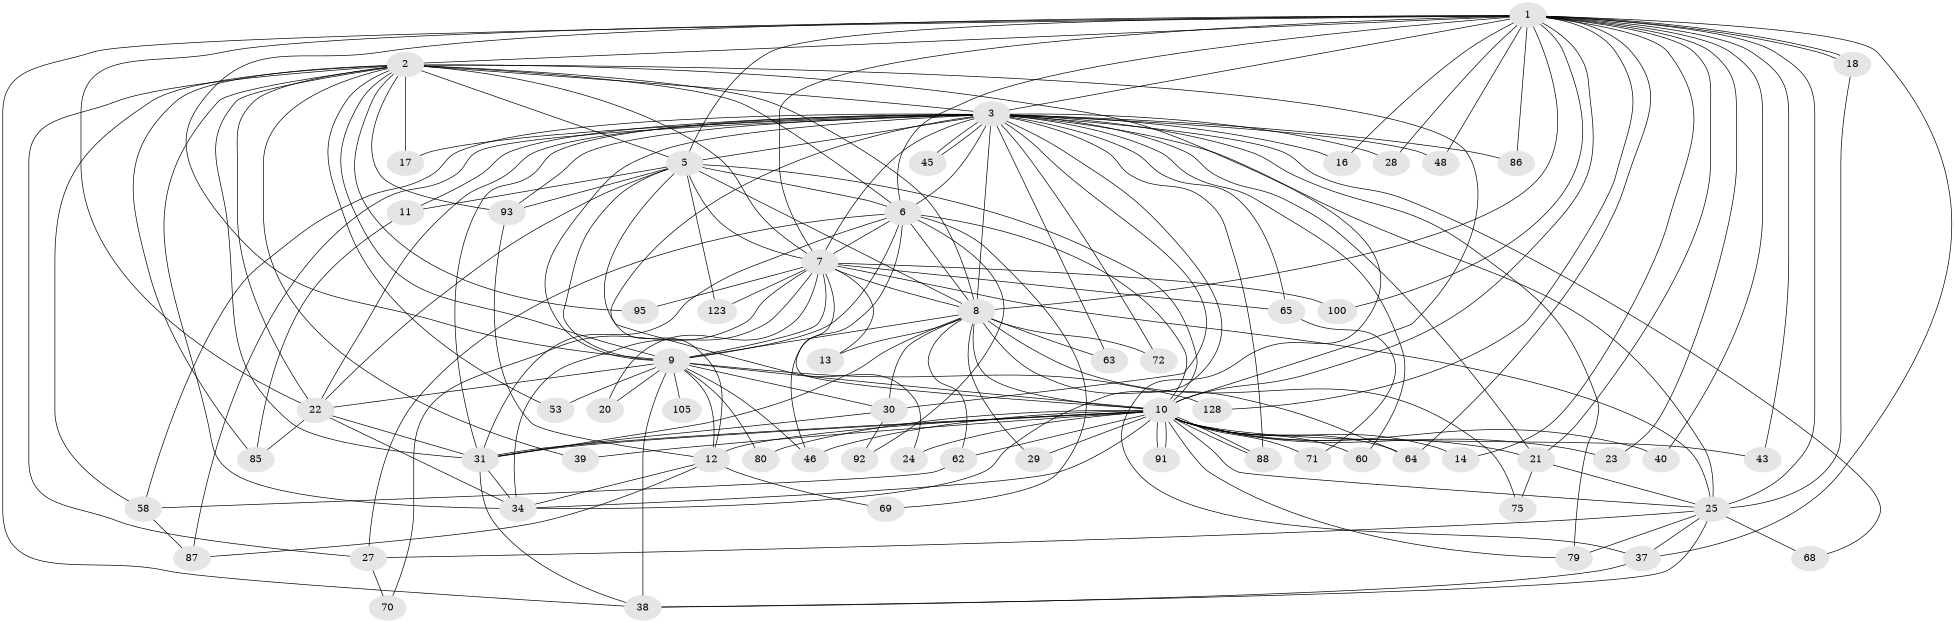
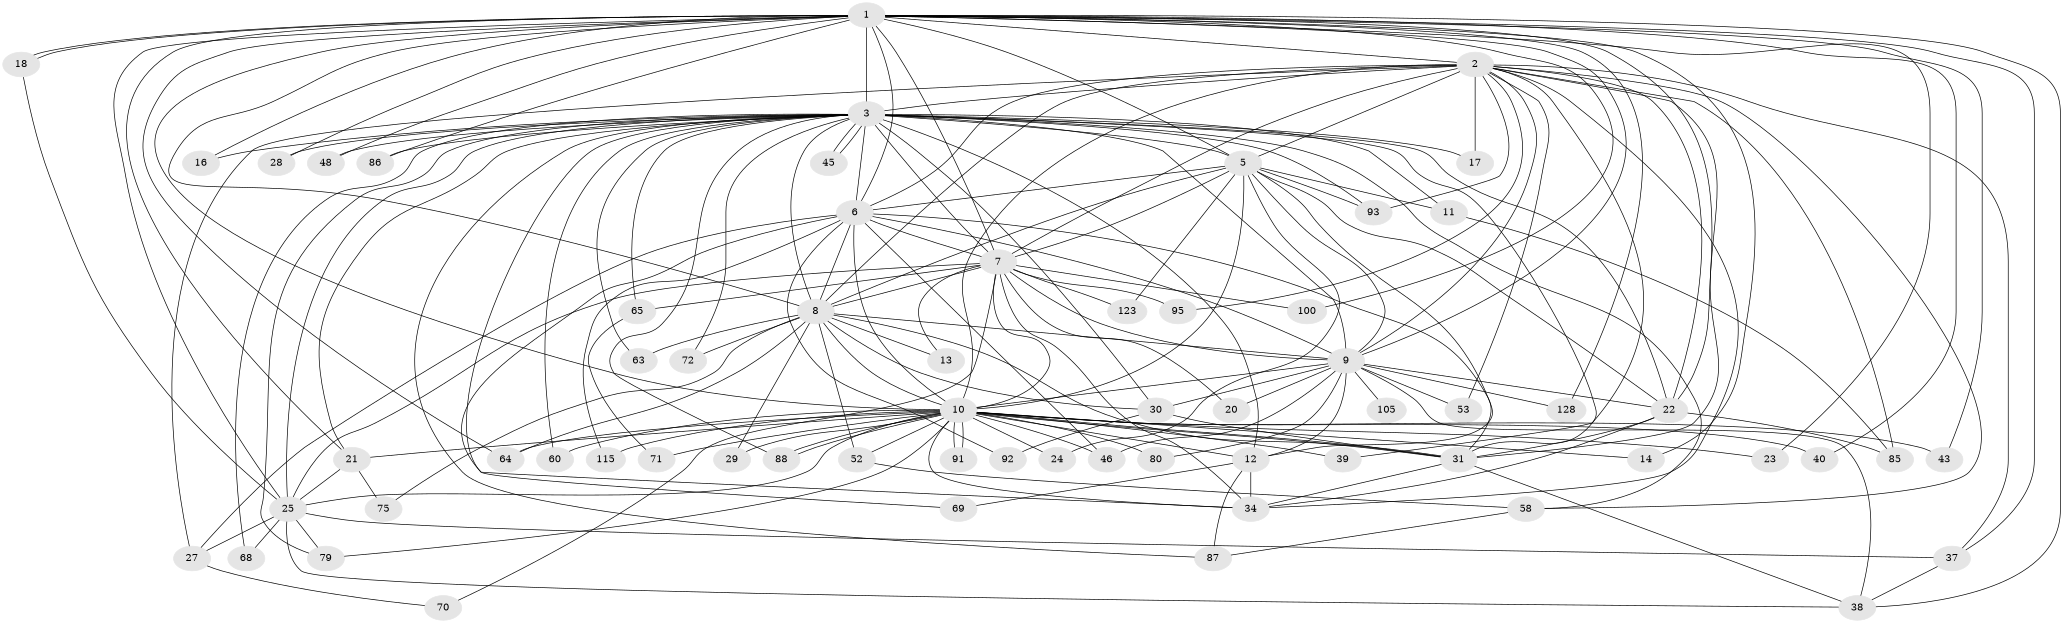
(519, 406) -> (1471, 364)
none -> (606, 460)
(958, 460) -> (857, 460)
